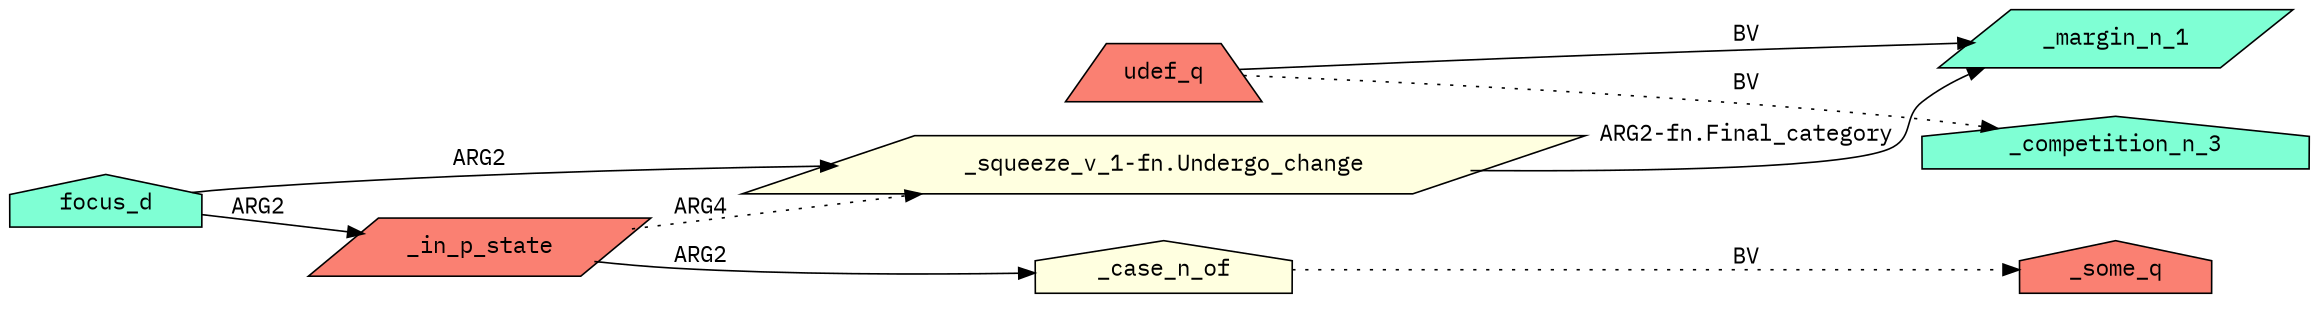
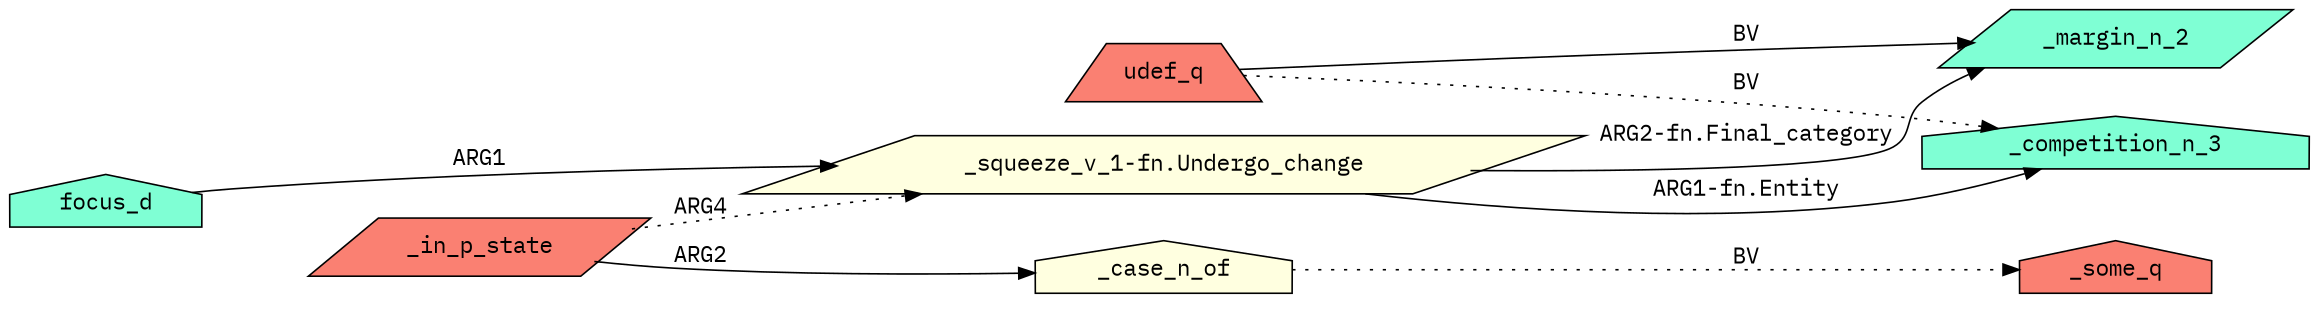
(2116, 39) -> (2116, 39)
(480, 159) -> (480, 159)
none -> (1696, 213)
(275, 223) -> none
